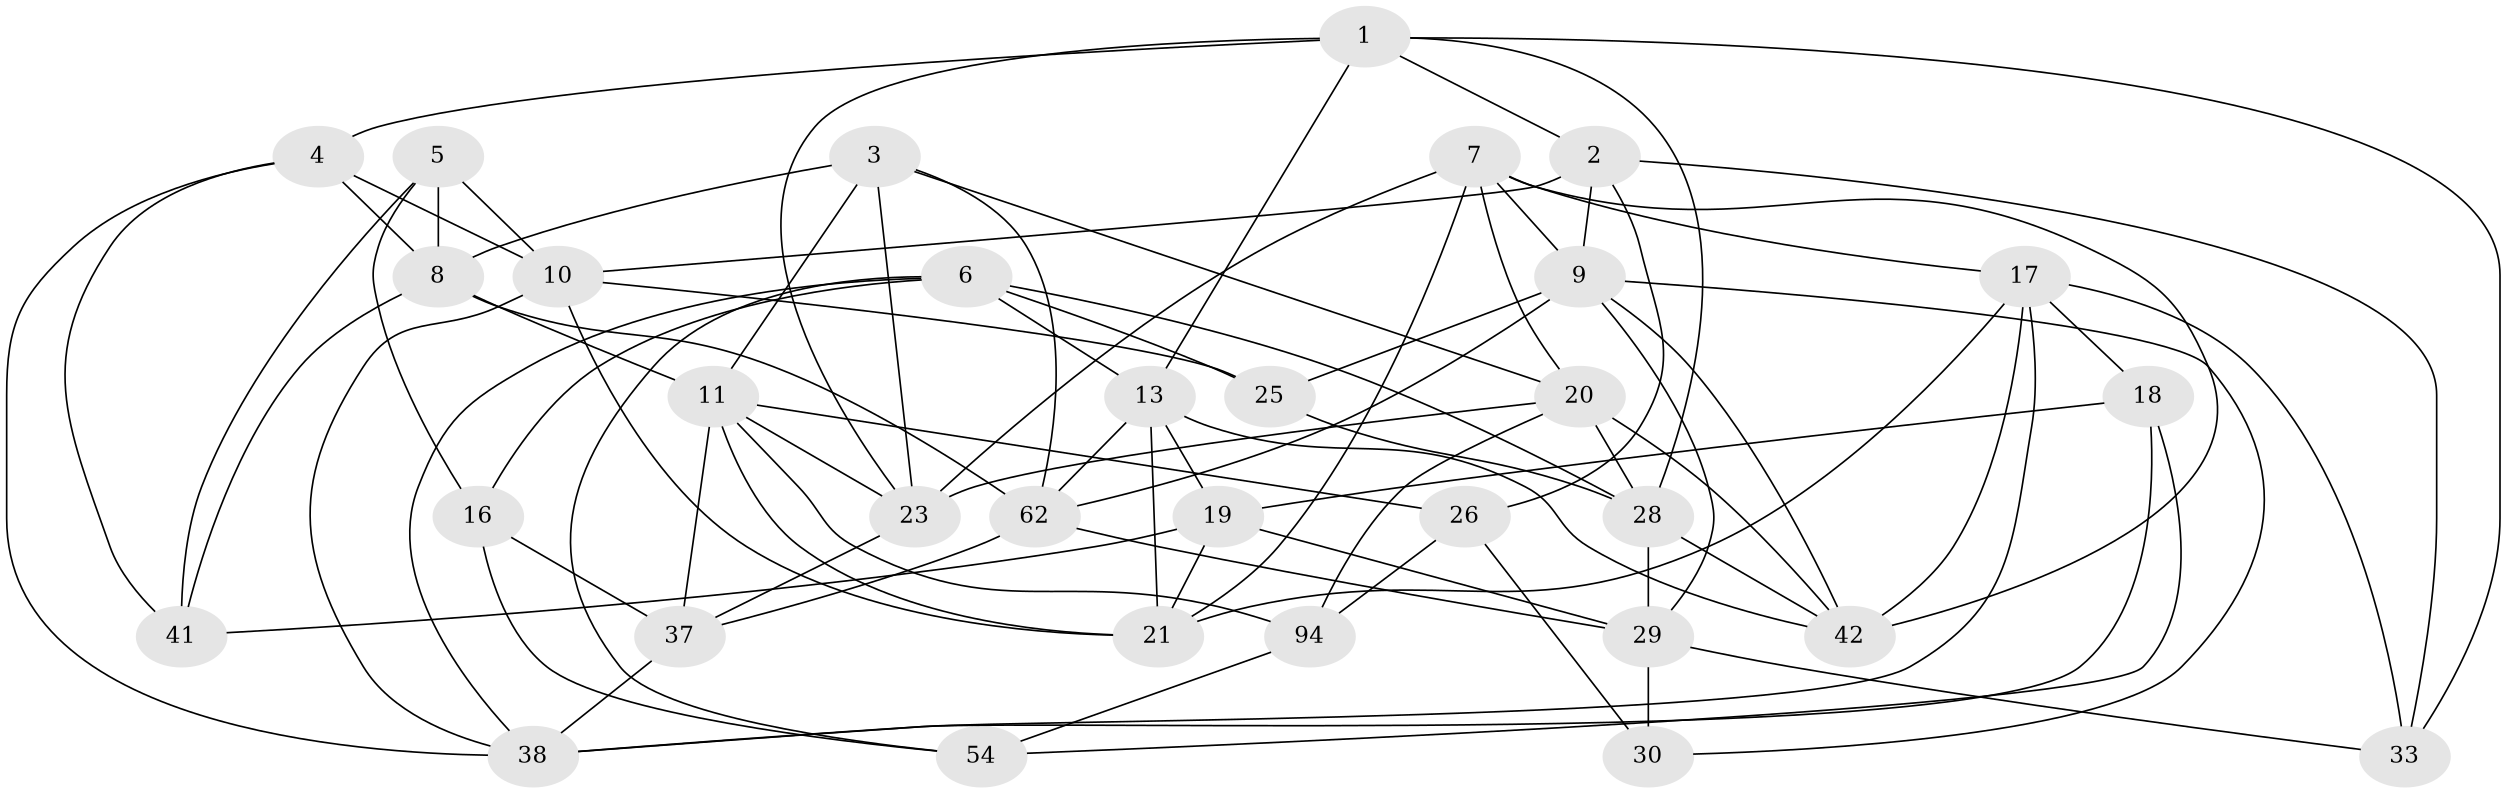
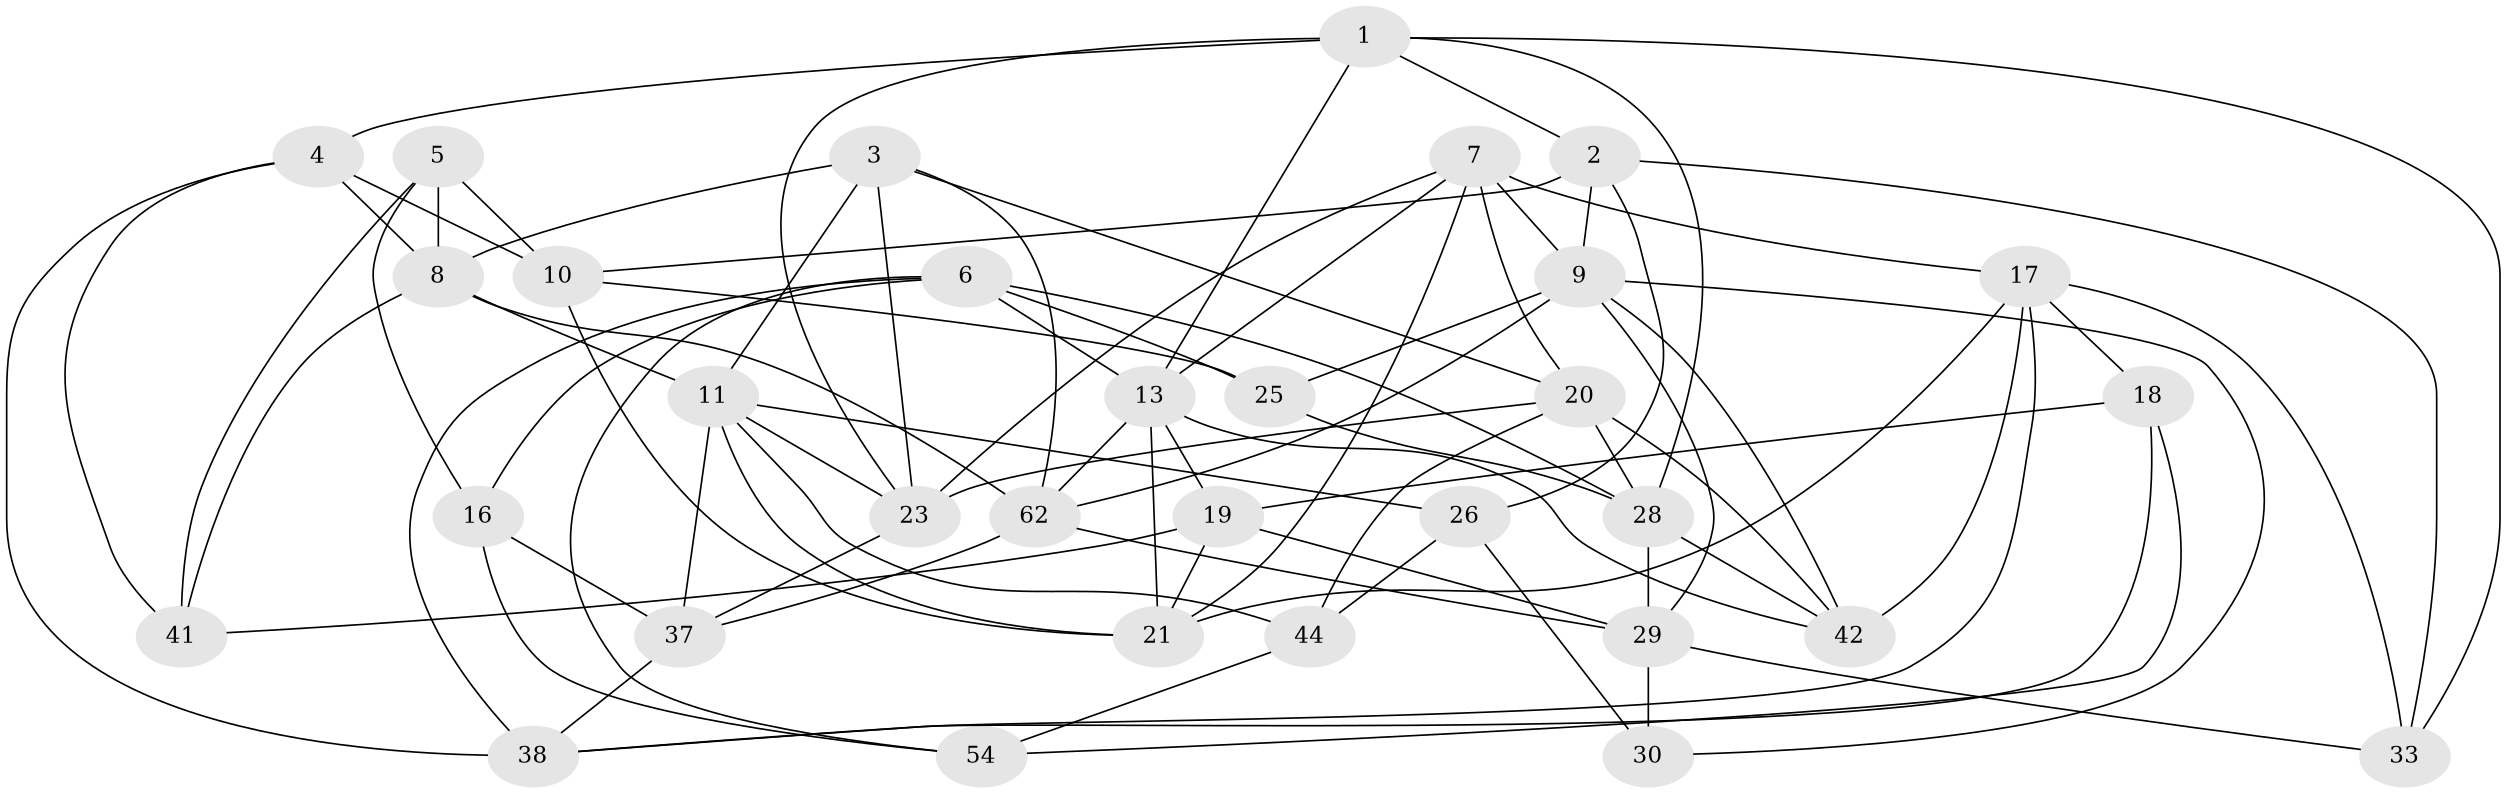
(2106, 257) -> (1313, 277)
(311, 503) -> none
(1310, 637) -> (1310, 637)
